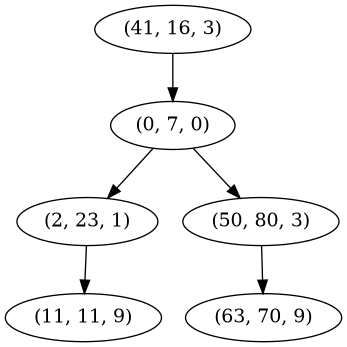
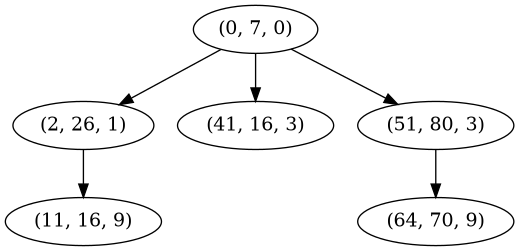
(173, 71) -> (256, 71)
(87, 222) -> (83, 125)
(261, 222) -> (436, 125)
(83, 318) -> (83, 222)
(264, 318) -> (436, 222)
